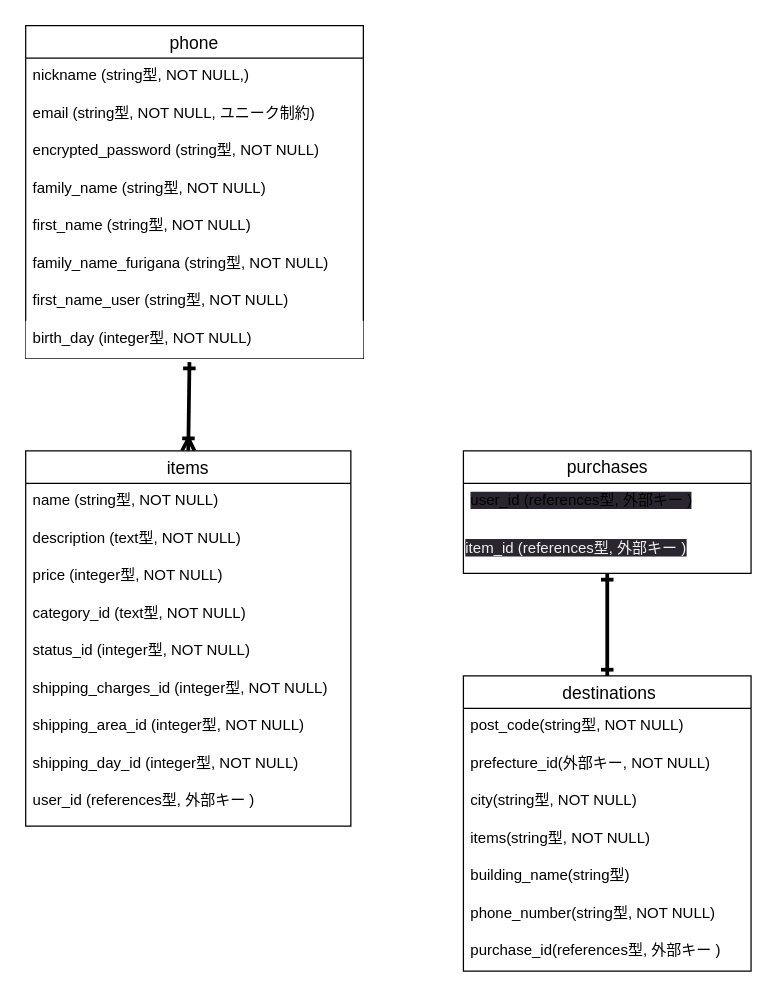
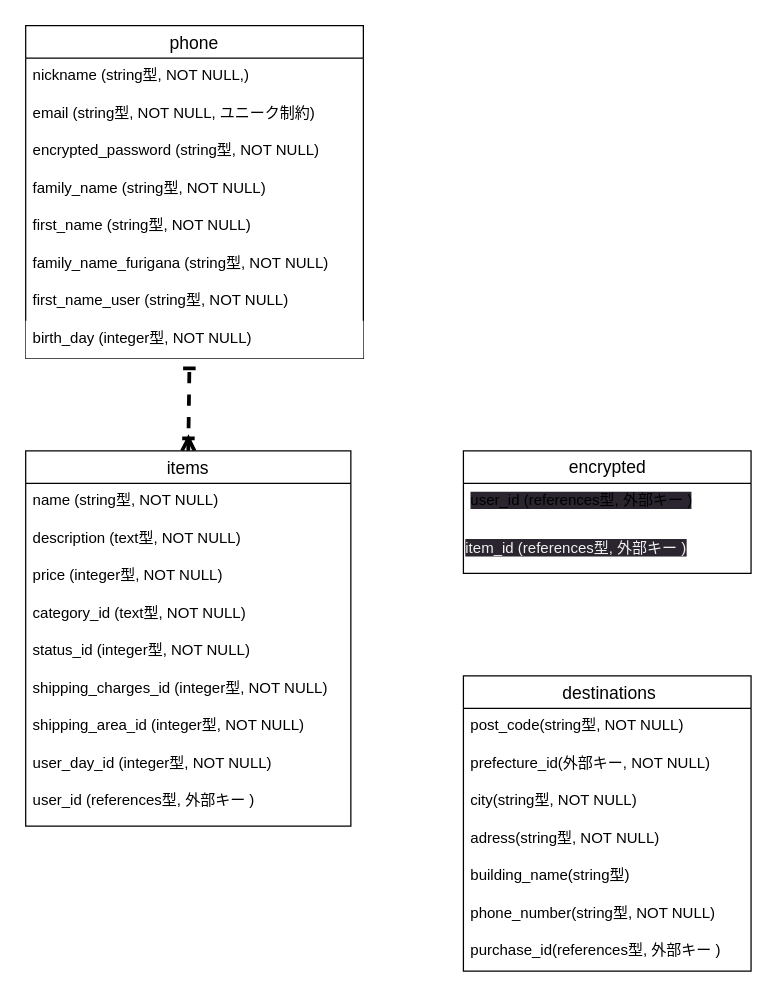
(189, 411) -> (189, 411)
(608, 467) -> (608, 467)
(607, 624) -> none
(171, 763) -> (159, 763)
(564, 838) -> (571, 838)
